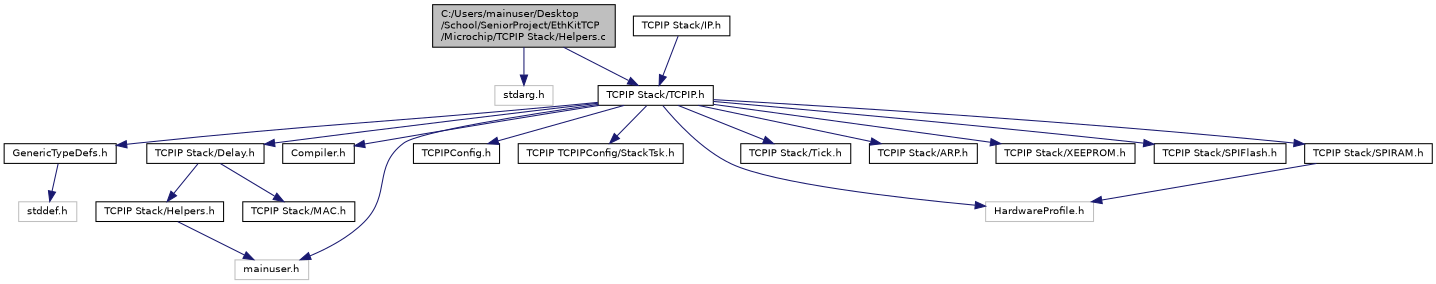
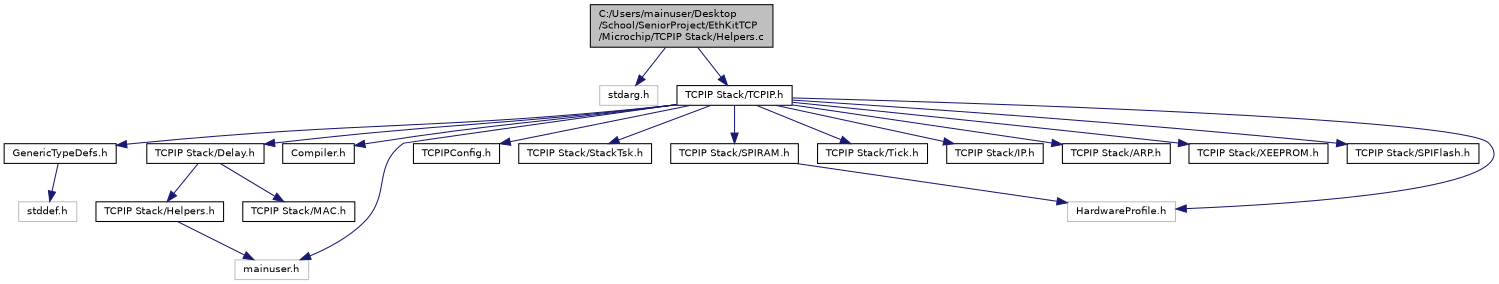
(671, 56) -> (860, 123)
(601, 154) -> (585, 154)
